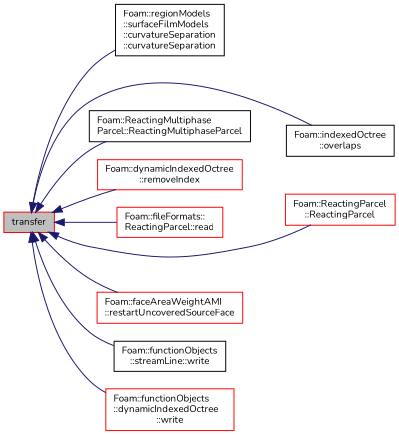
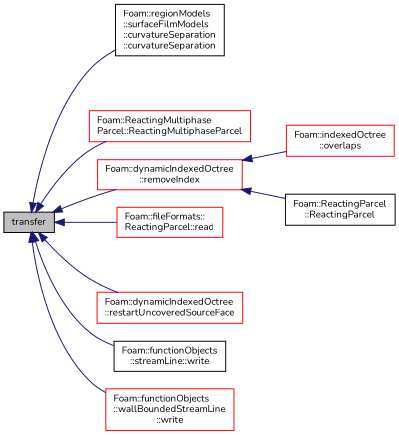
(144, 84) -> (269, 155)
(170, 126) -> (170, 126)
(340, 141) -> (340, 141)
(340, 210) -> (340, 210)
(29, 222) -> (29, 222)
(185, 256) -> (268, 195)
(170, 308) -> (170, 308)
(170, 410) -> (170, 410)
